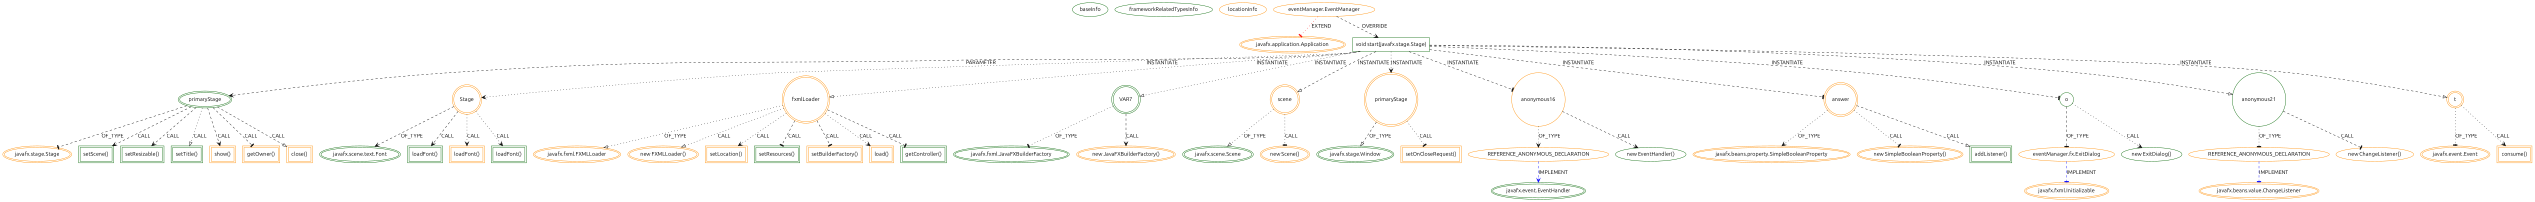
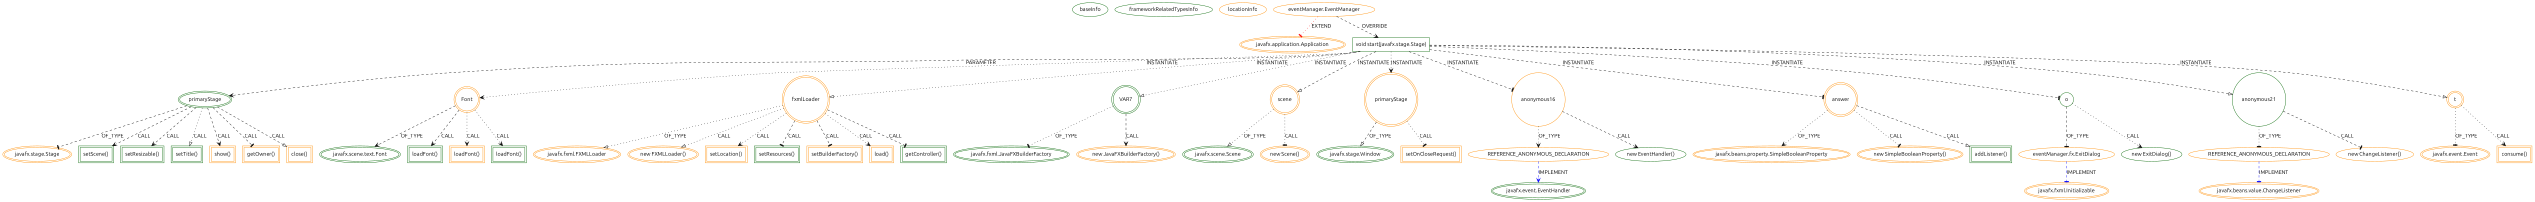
(467, 100) -> (467, 100)
